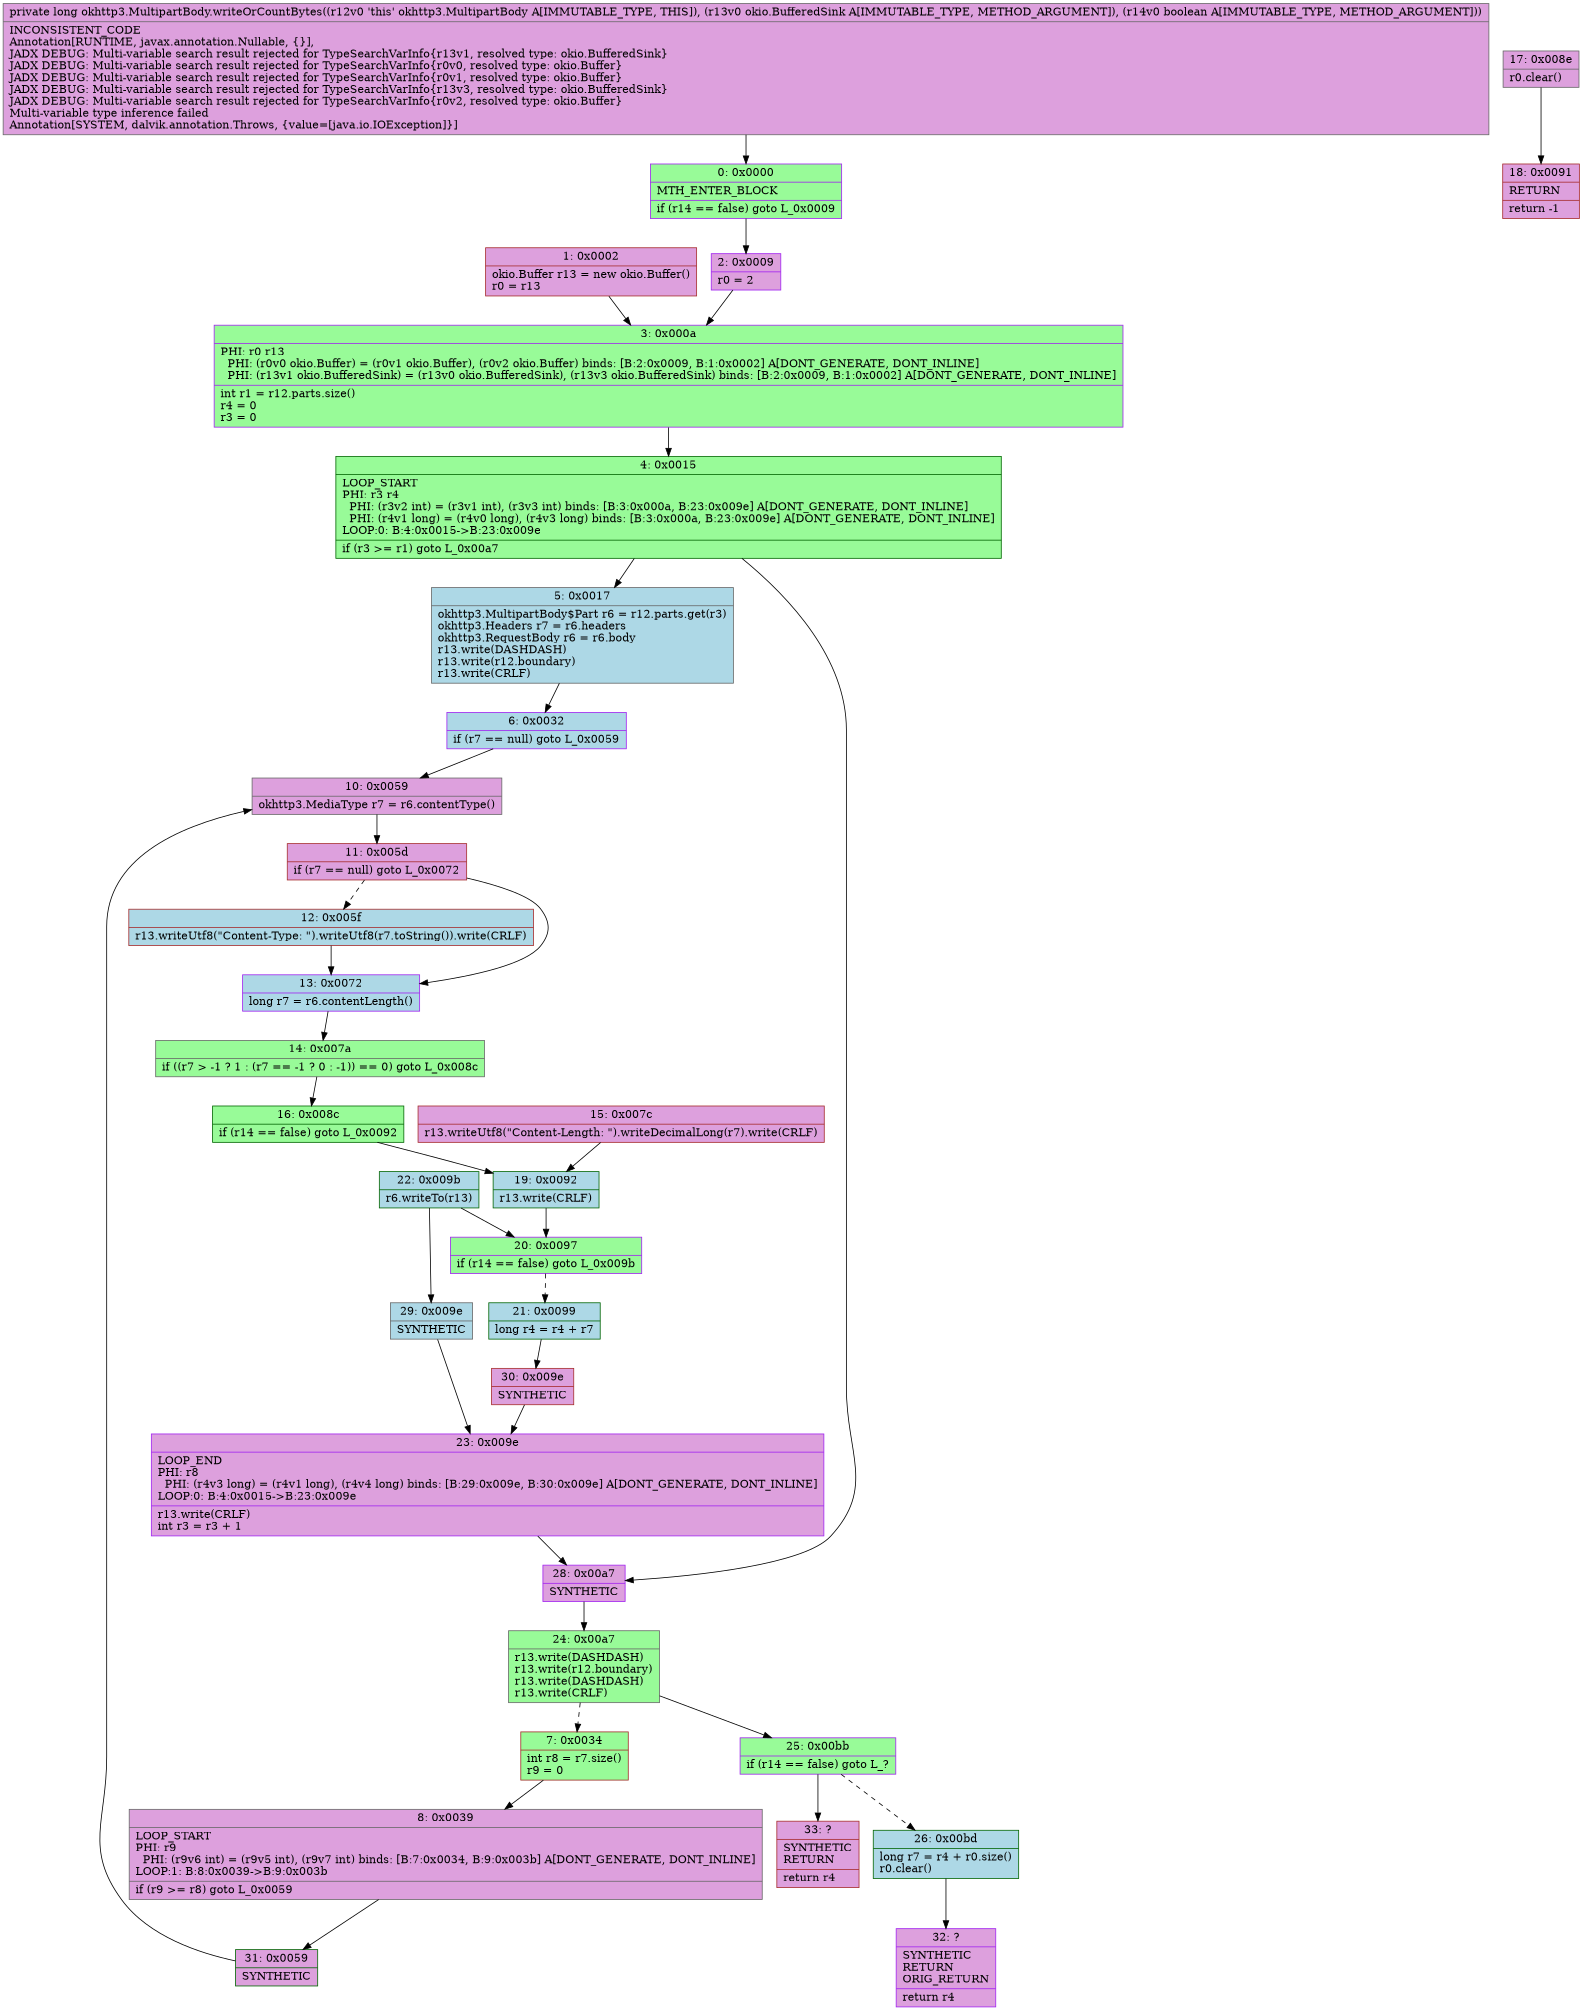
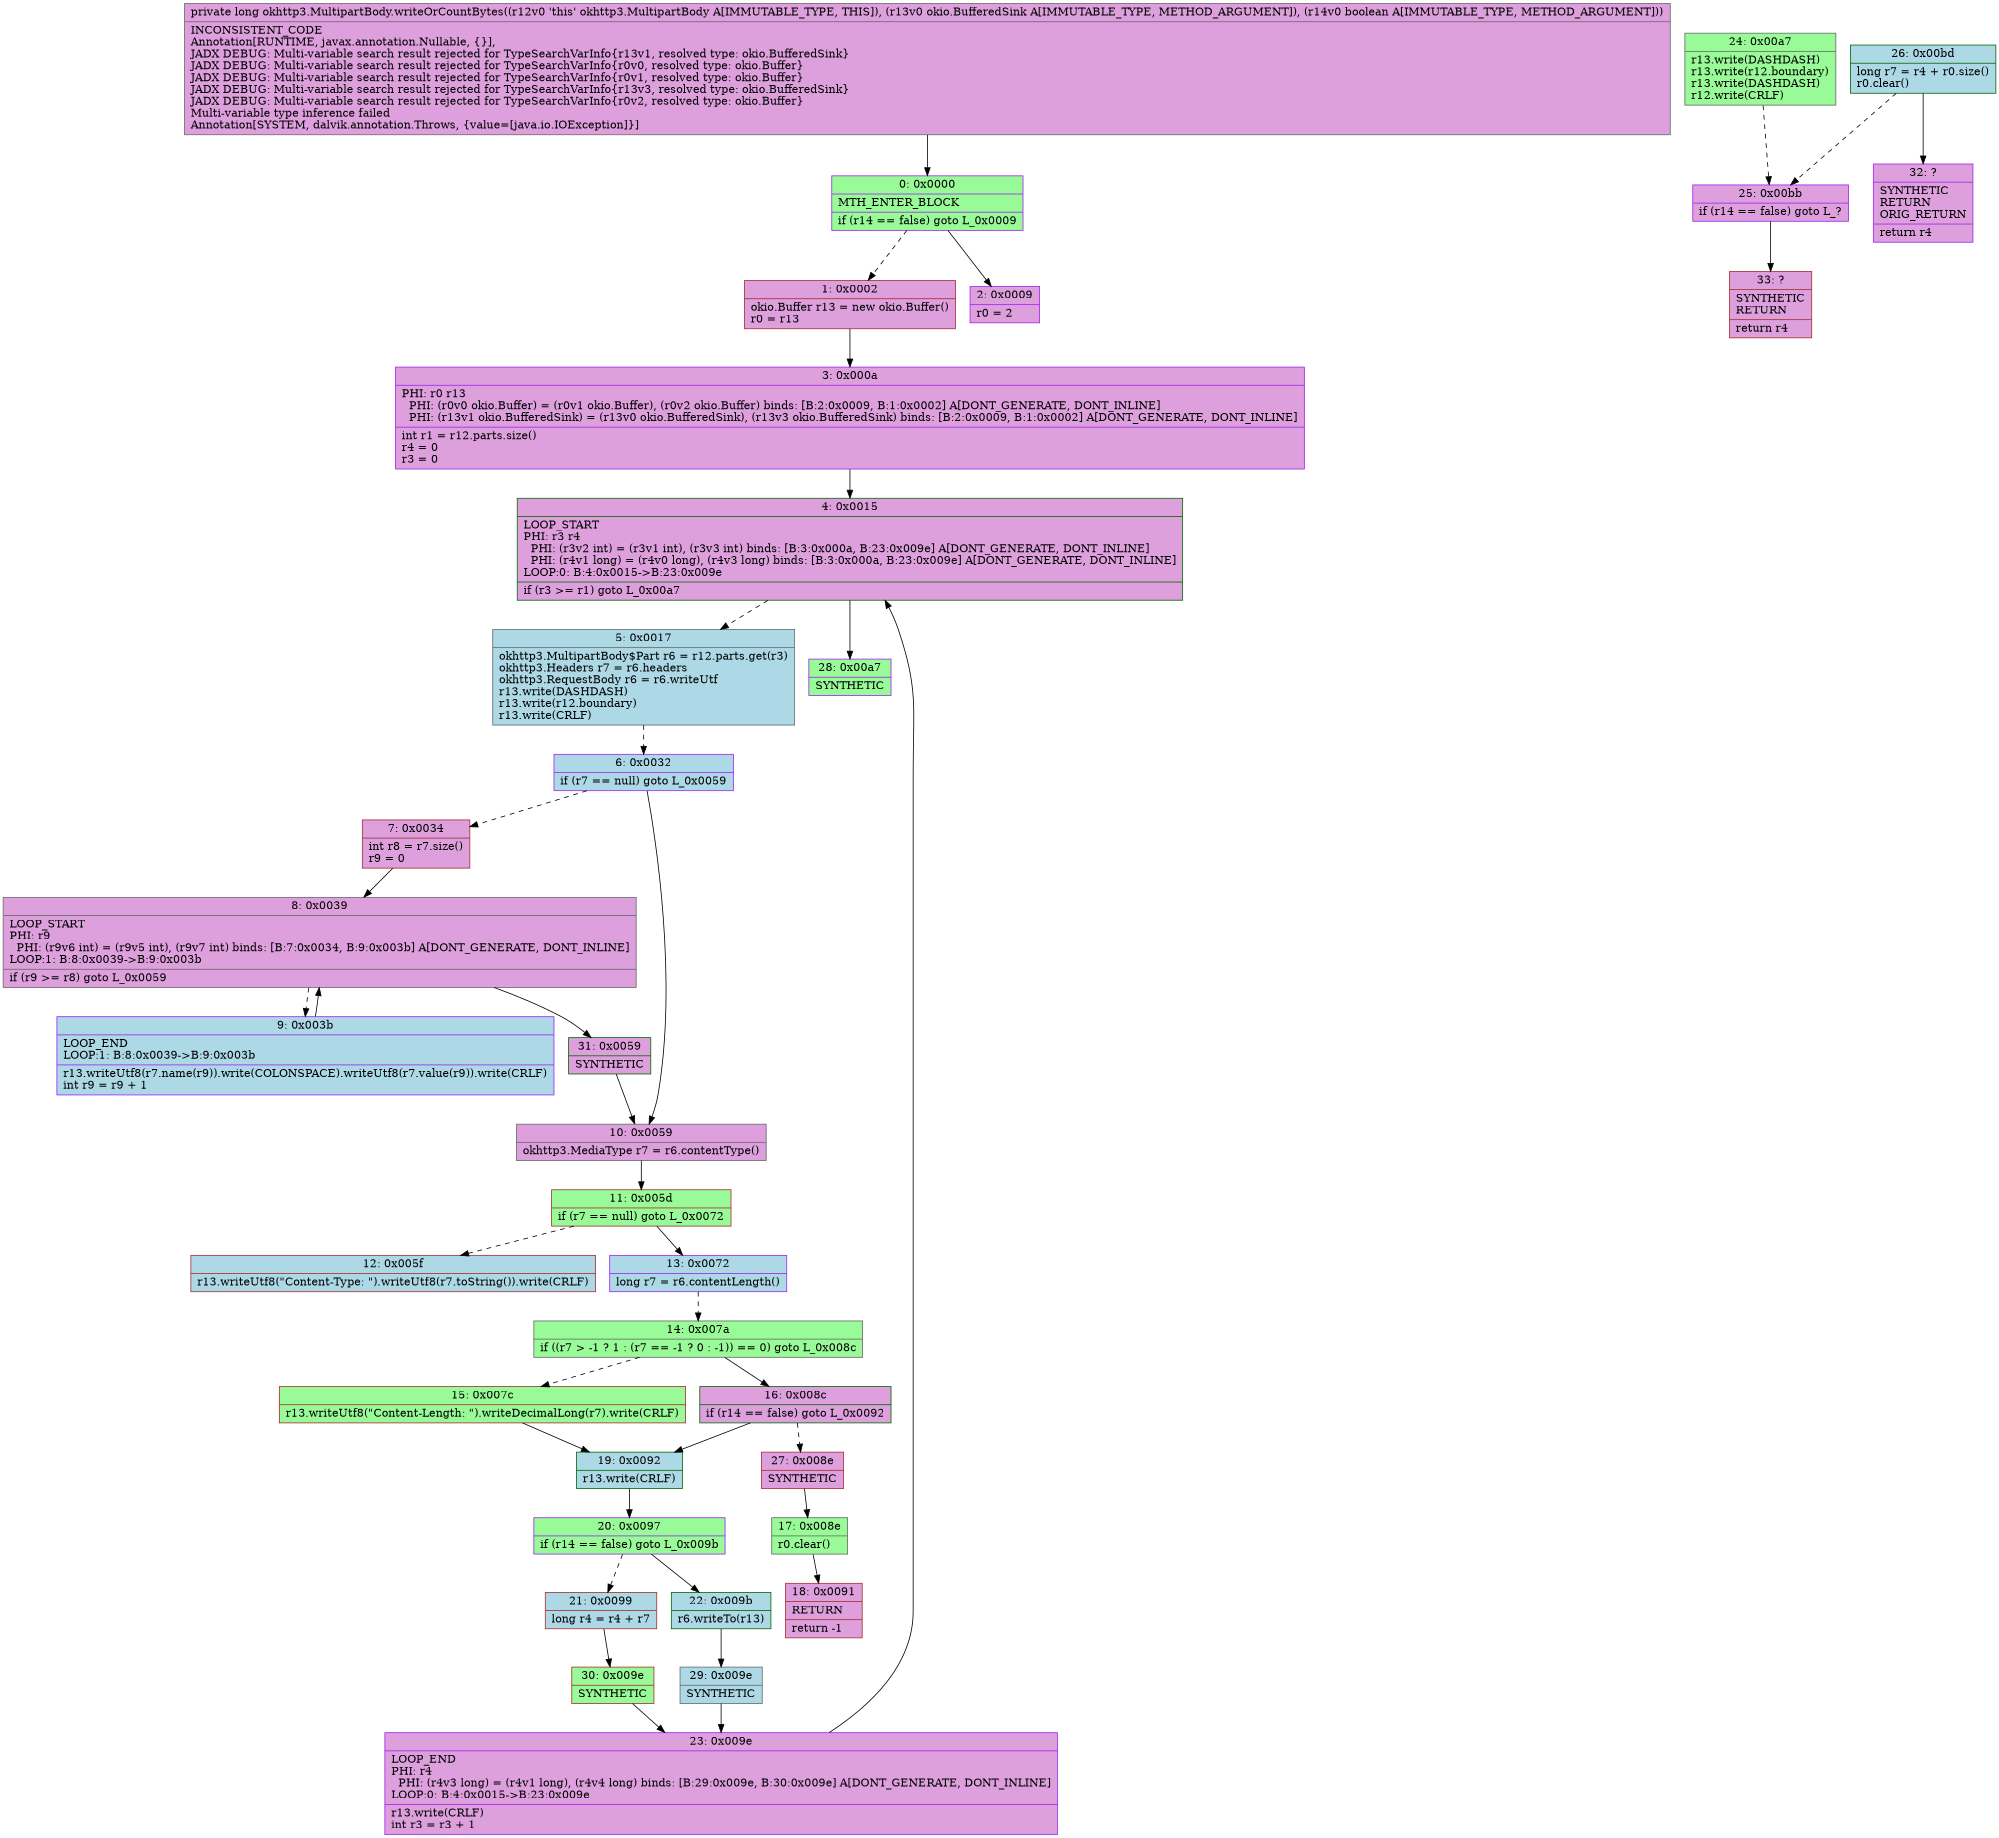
(1541, 69) -> (810, 1536)
none -> (890, 252)
(722, 304) -> none
(669, 376) -> (850, 418)
(669, 507) -> (850, 549)
(627, 570) -> (748, 613)
(537, 638) -> (609, 680)
(554, 694) -> (644, 736)
(377, 862) -> (641, 1208)
(331, 956) -> none
(326, 1022) -> (698, 1302)
none -> (305, 1056)
(308, 1124) -> (795, 1405)
(621, 1124) -> (482, 1405)
(484, 1221) -> (672, 1571)
(545, 1321) -> (601, 1611)
none -> (594, 1371)
(533, 1387) -> (613, 1685)
none -> (803, 1470)
(180, 1473) -> (414, 1771)
(549, 1548) -> (913, 1184)
(584, 1583) -> (850, 677)
(584, 1612) -> none
(561, 1693) -> (1738, 96)
(579, 1713) -> (532, 808)
(712, 1715) -> (1766, 141)
(575, 1756) -> (416, 844)
(818, 1756) -> (1771, 203)
(875, 1800) -> (1846, 136)
